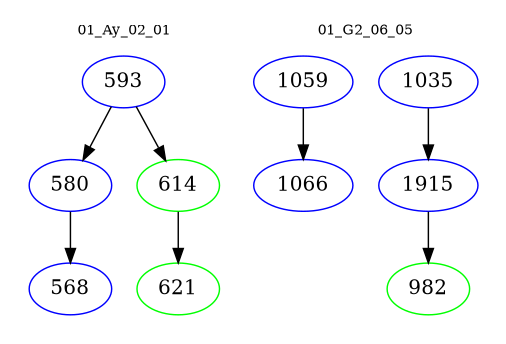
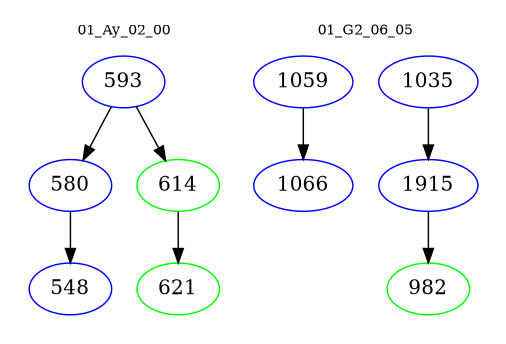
(124, 31) -> (124, 31)
(70, 289) -> (70, 289)
